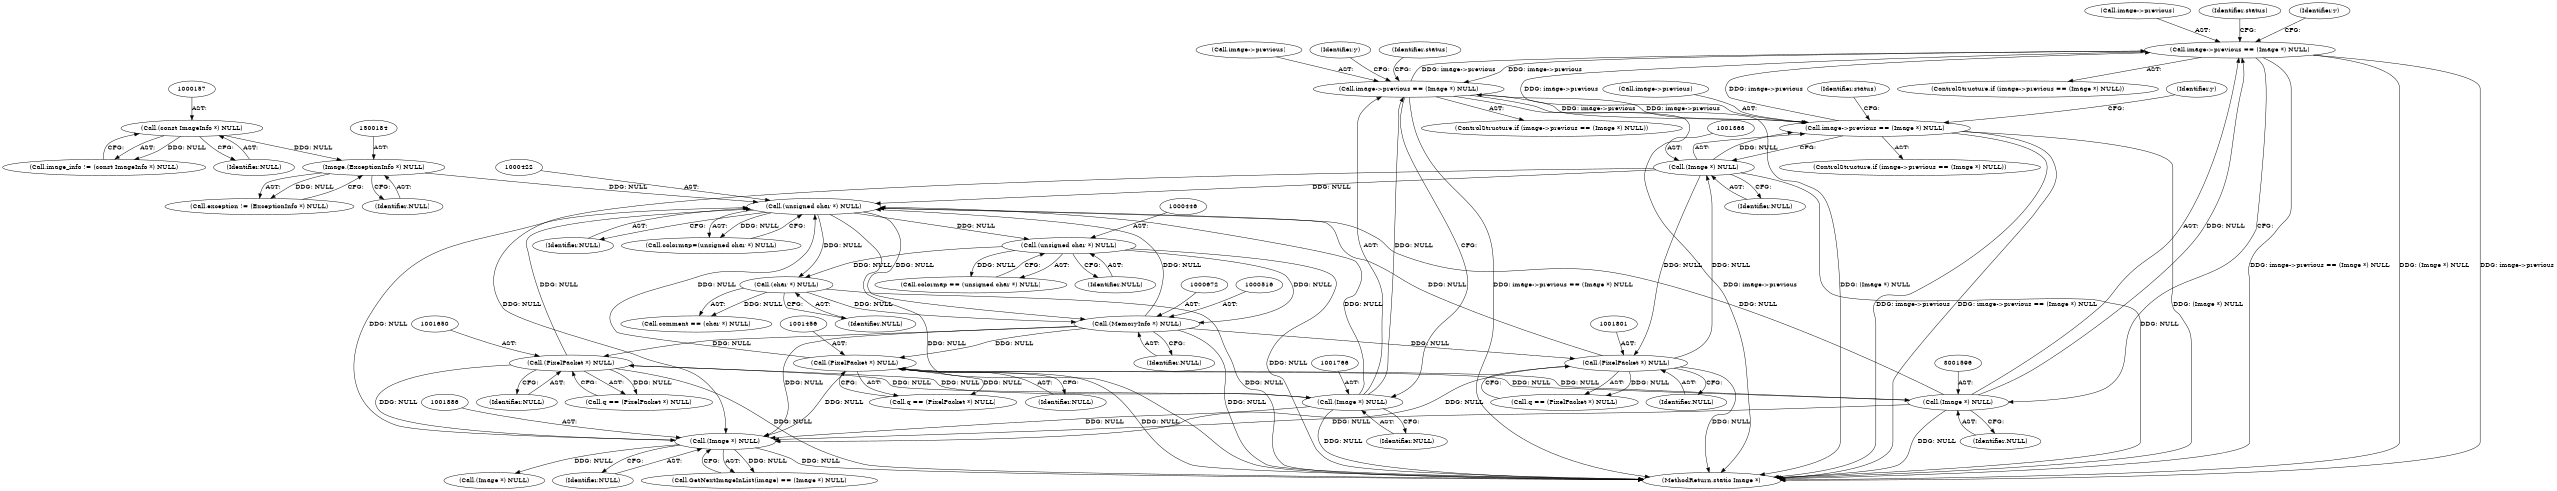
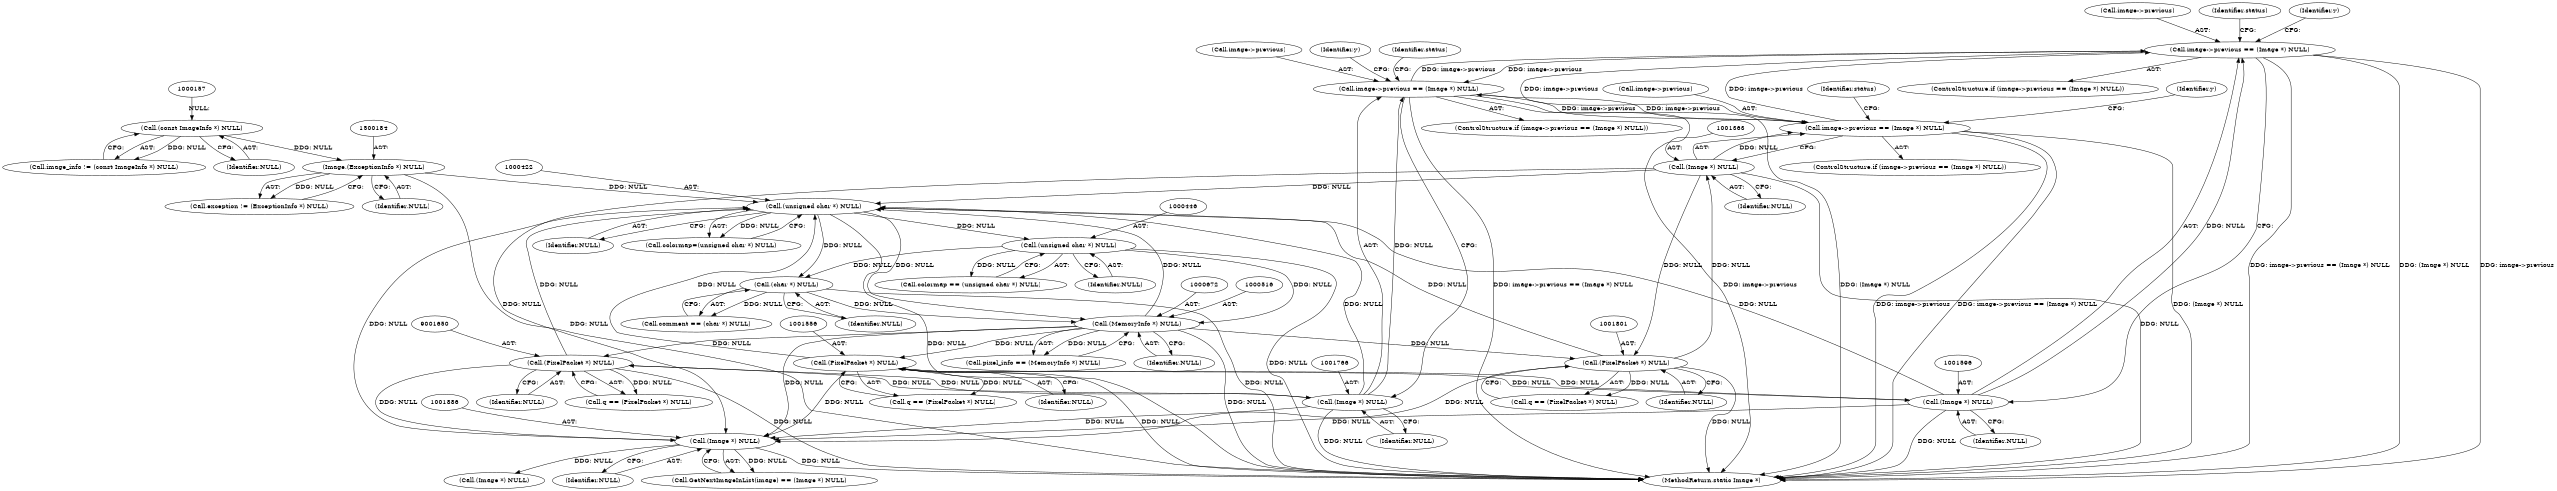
(200, 109) -> (200, 109)
none -> (706, 296)
(435, 324) -> (435, 324)
(803, 324) -> (803, 324)
none -> (1033, 363)
(1958, 363) -> (1958, 363)
none -> (900, 424)
